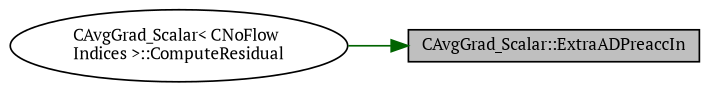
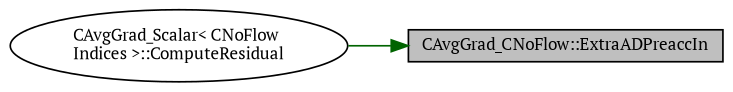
(554, 46) -> (566, 46)
